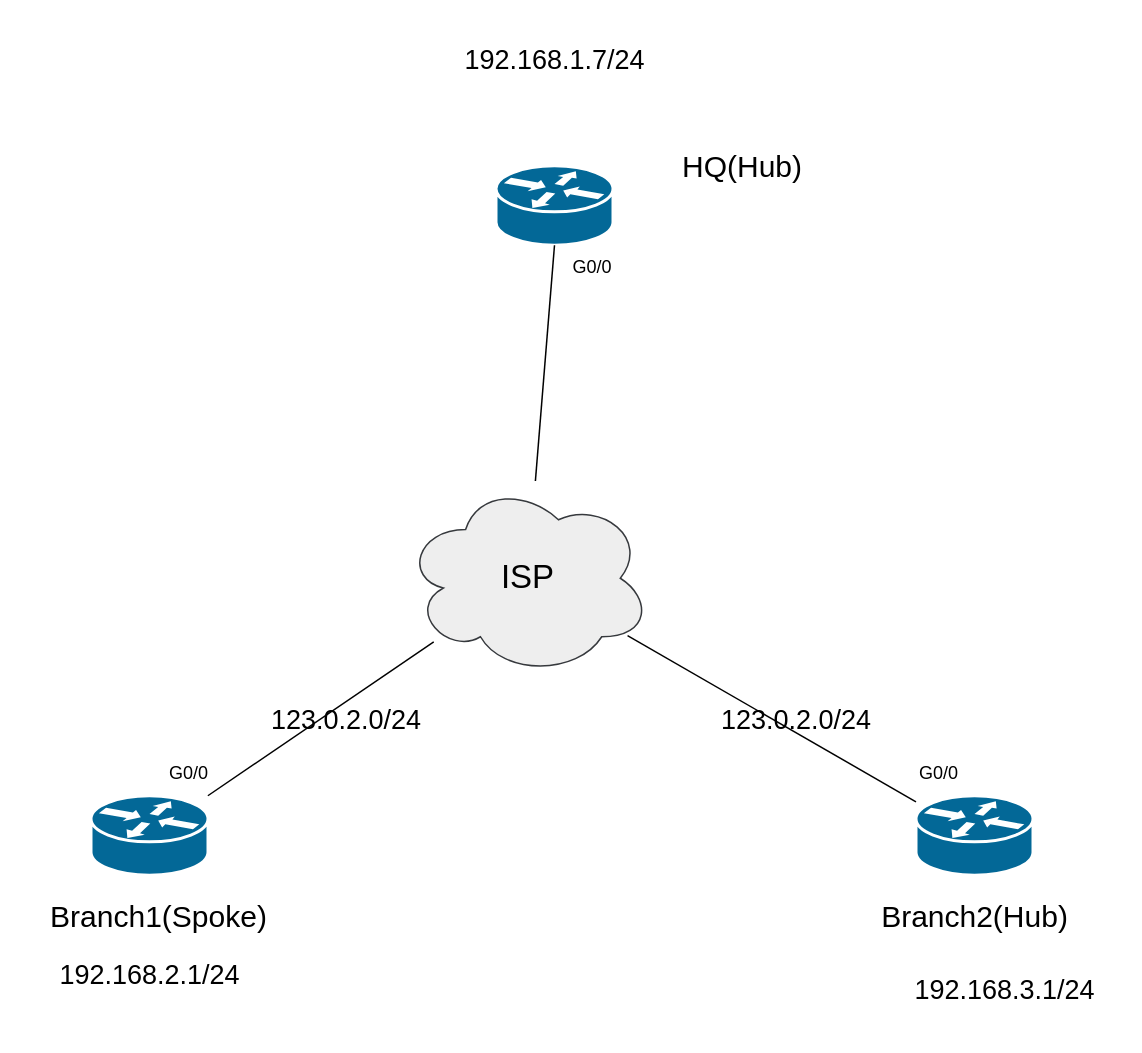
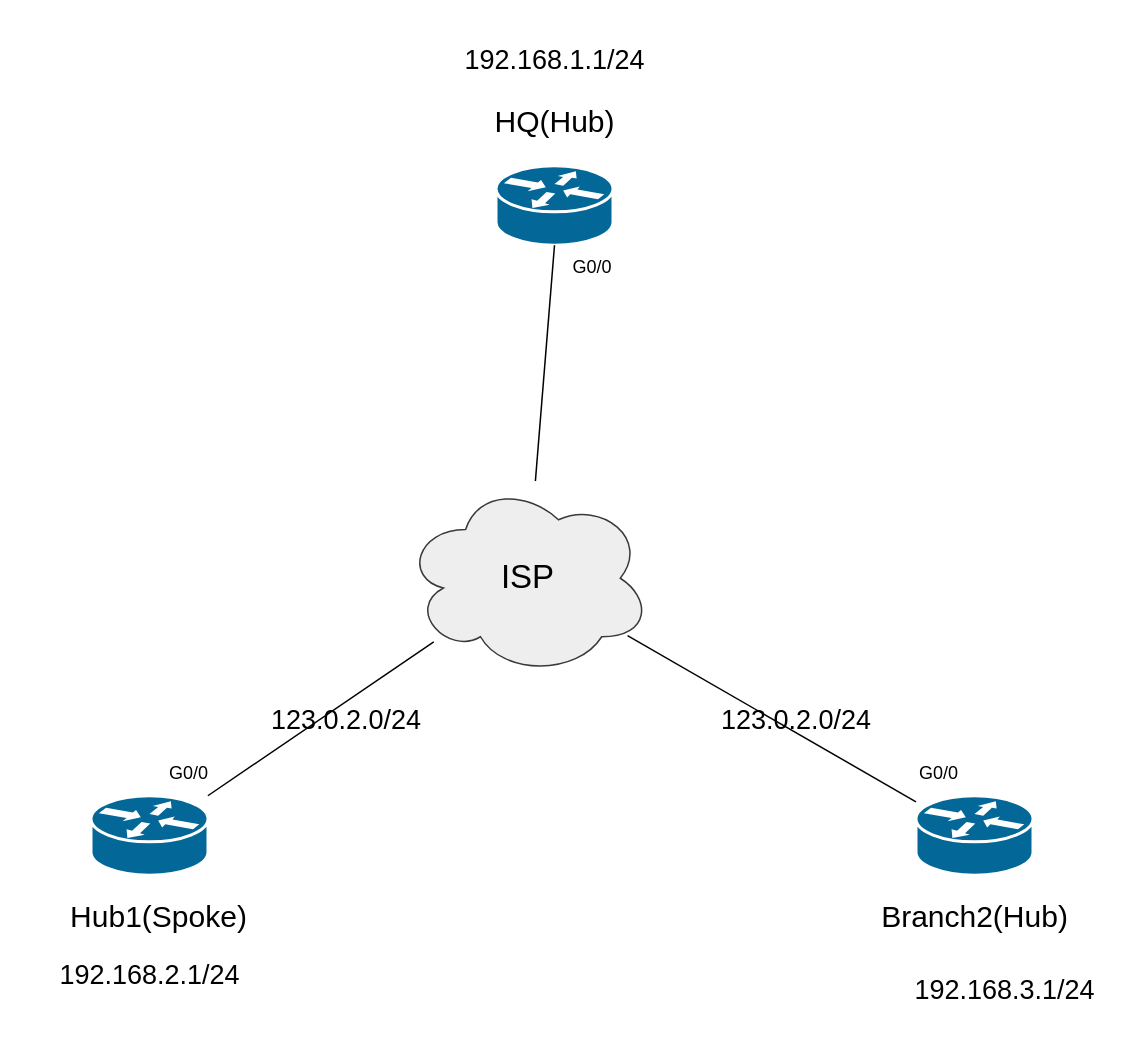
(555, 61) -> (555, 61)
(742, 166) -> (554, 121)
(159, 916) -> (159, 916)
